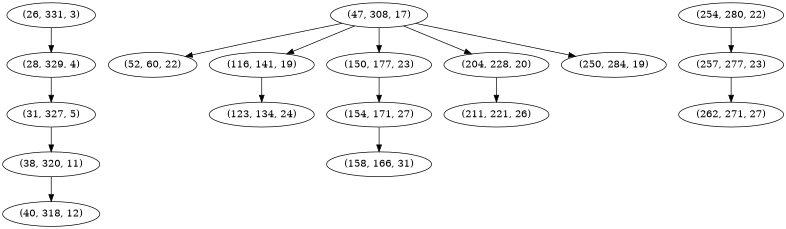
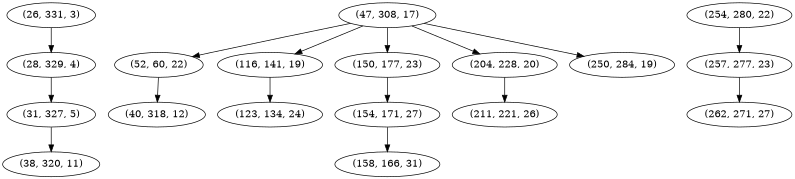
(51, 186) -> (158, 86)
